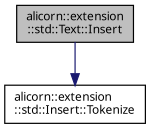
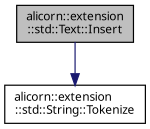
(75, 104) -> (75, 104)
